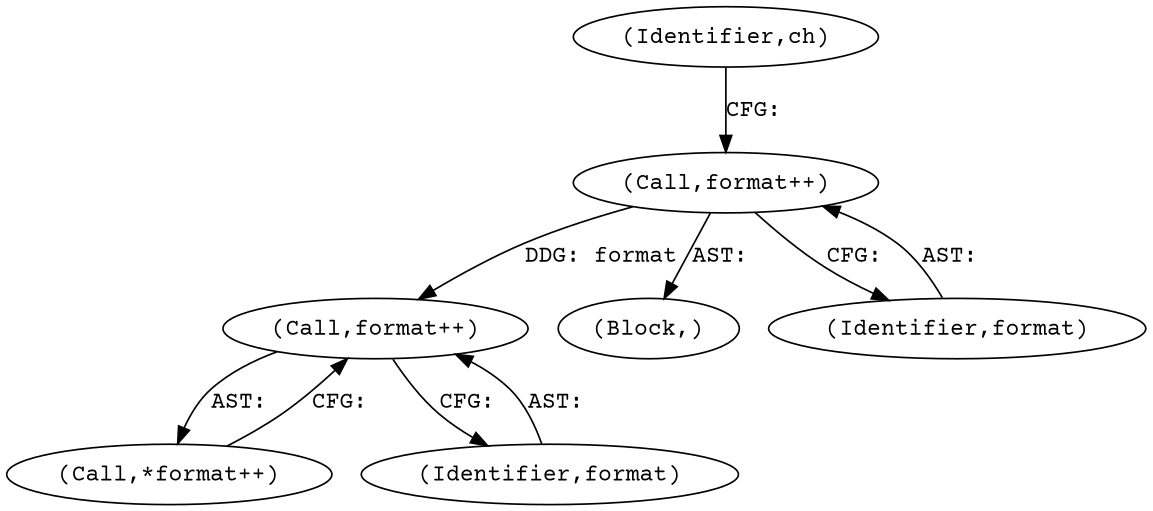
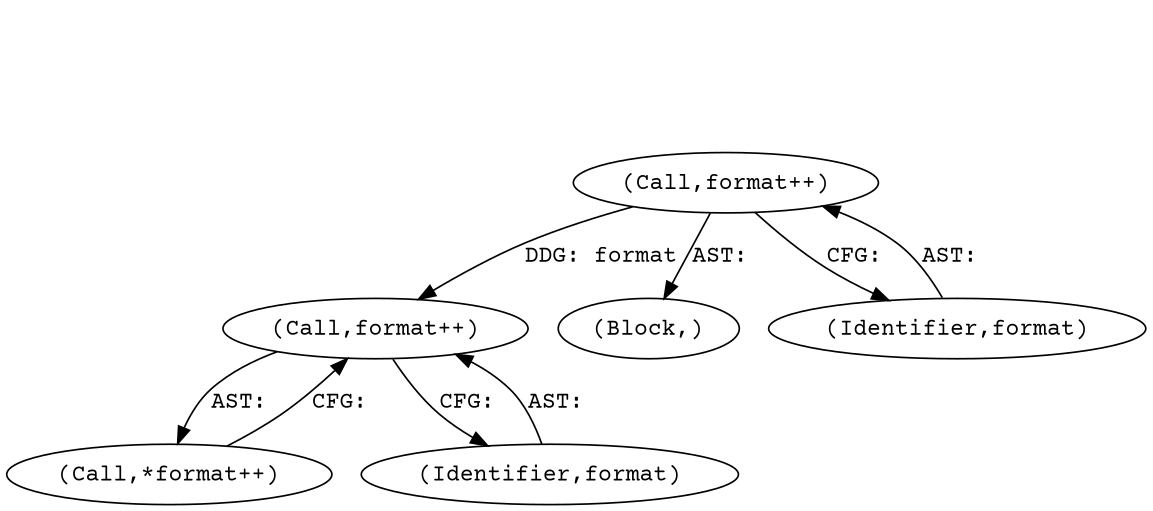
(726, 37) -> none
